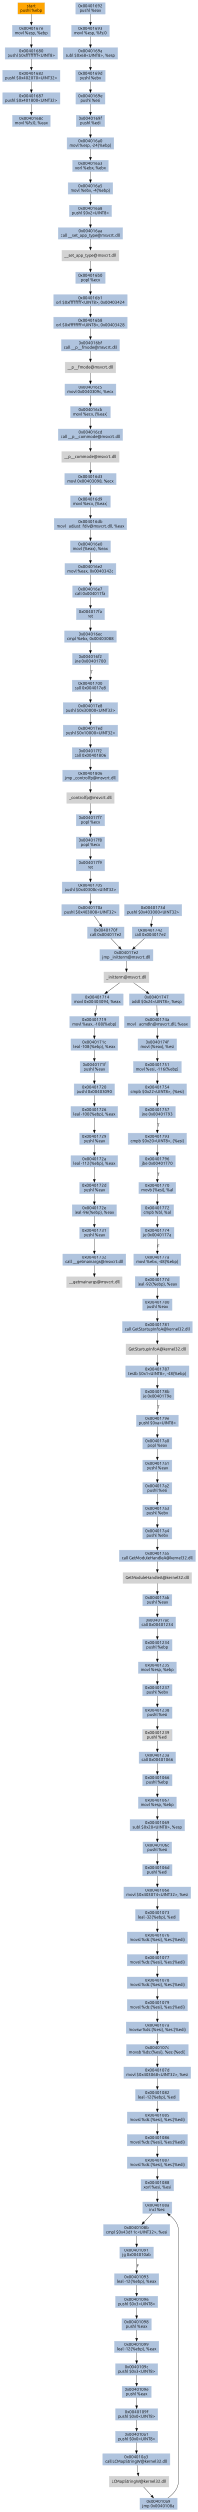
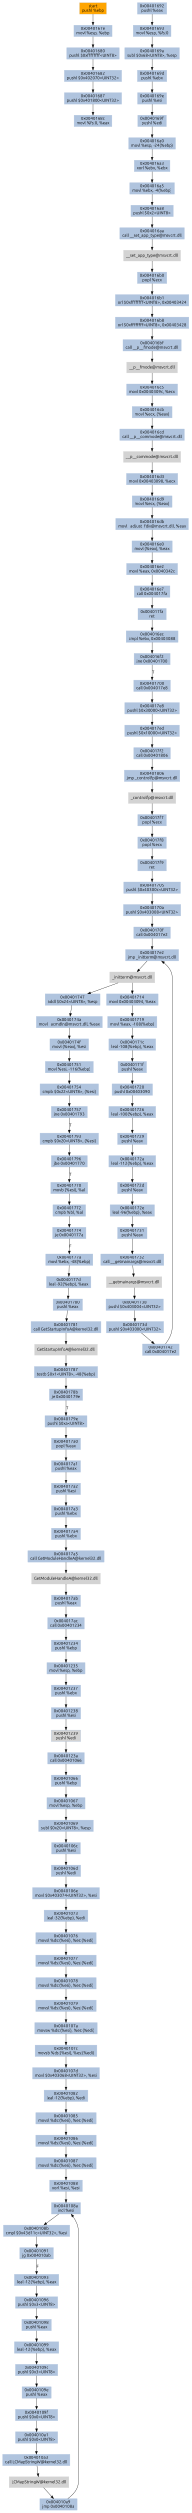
none -> (135, 1305)
